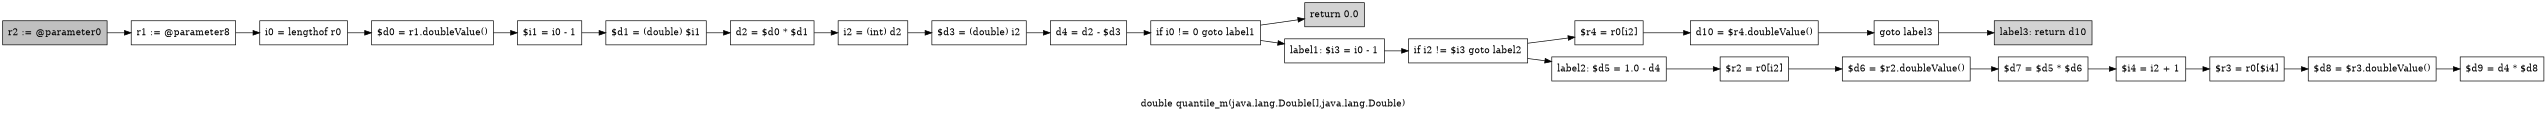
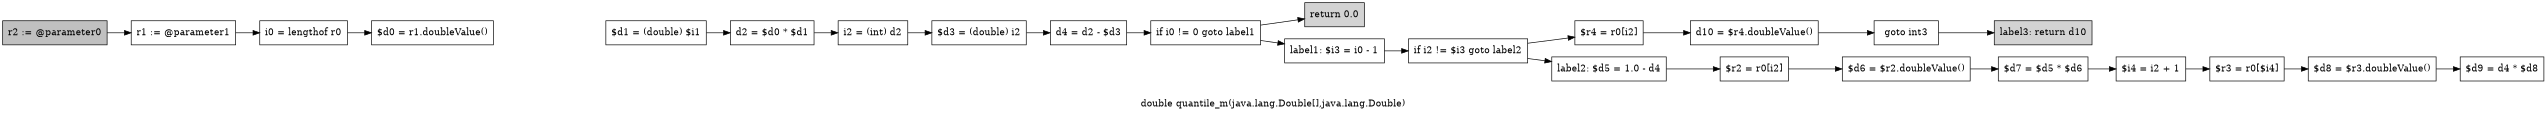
(183, 33) -> (183, 33)
(550, 33) -> none
(1906, 33) -> (1906, 33)
